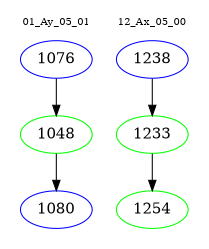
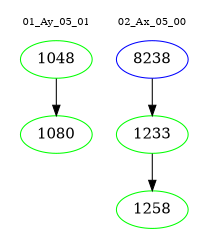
(152, 22) -> (152, 22)
(56, 59) -> none
(152, 59) -> (152, 59)
(56, 210) -> (56, 135)
(152, 210) -> (152, 210)
